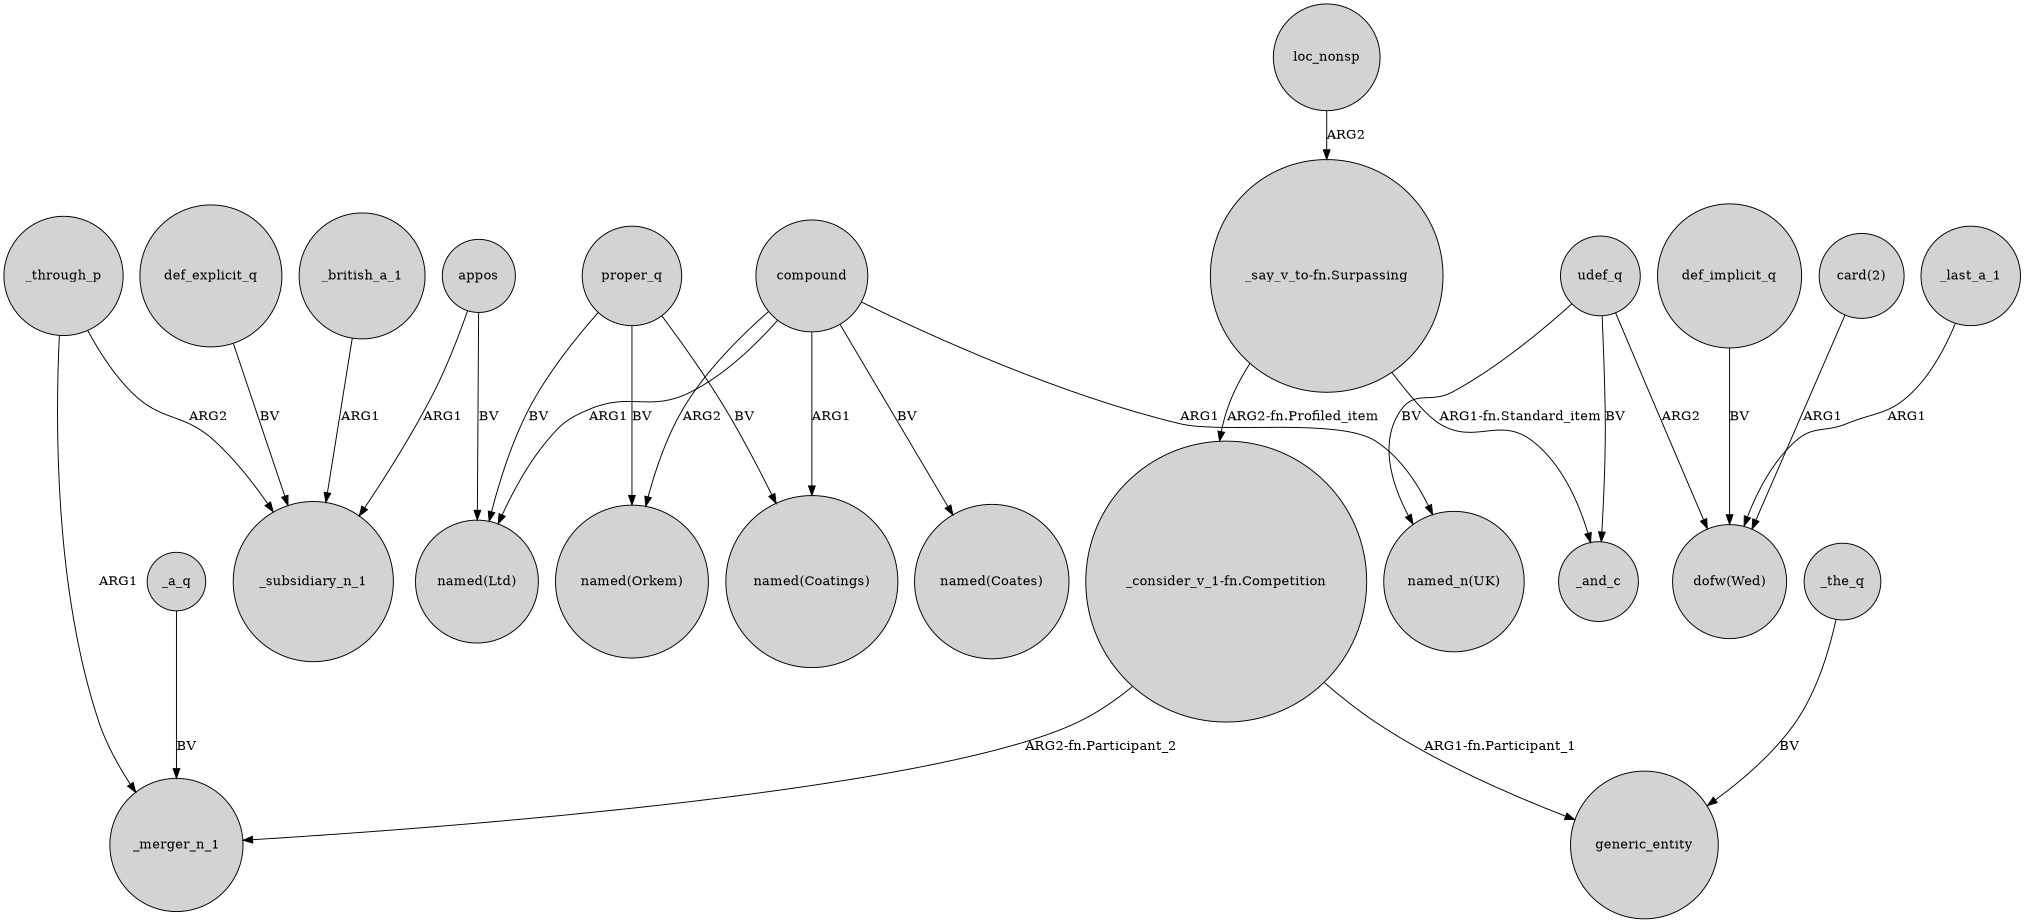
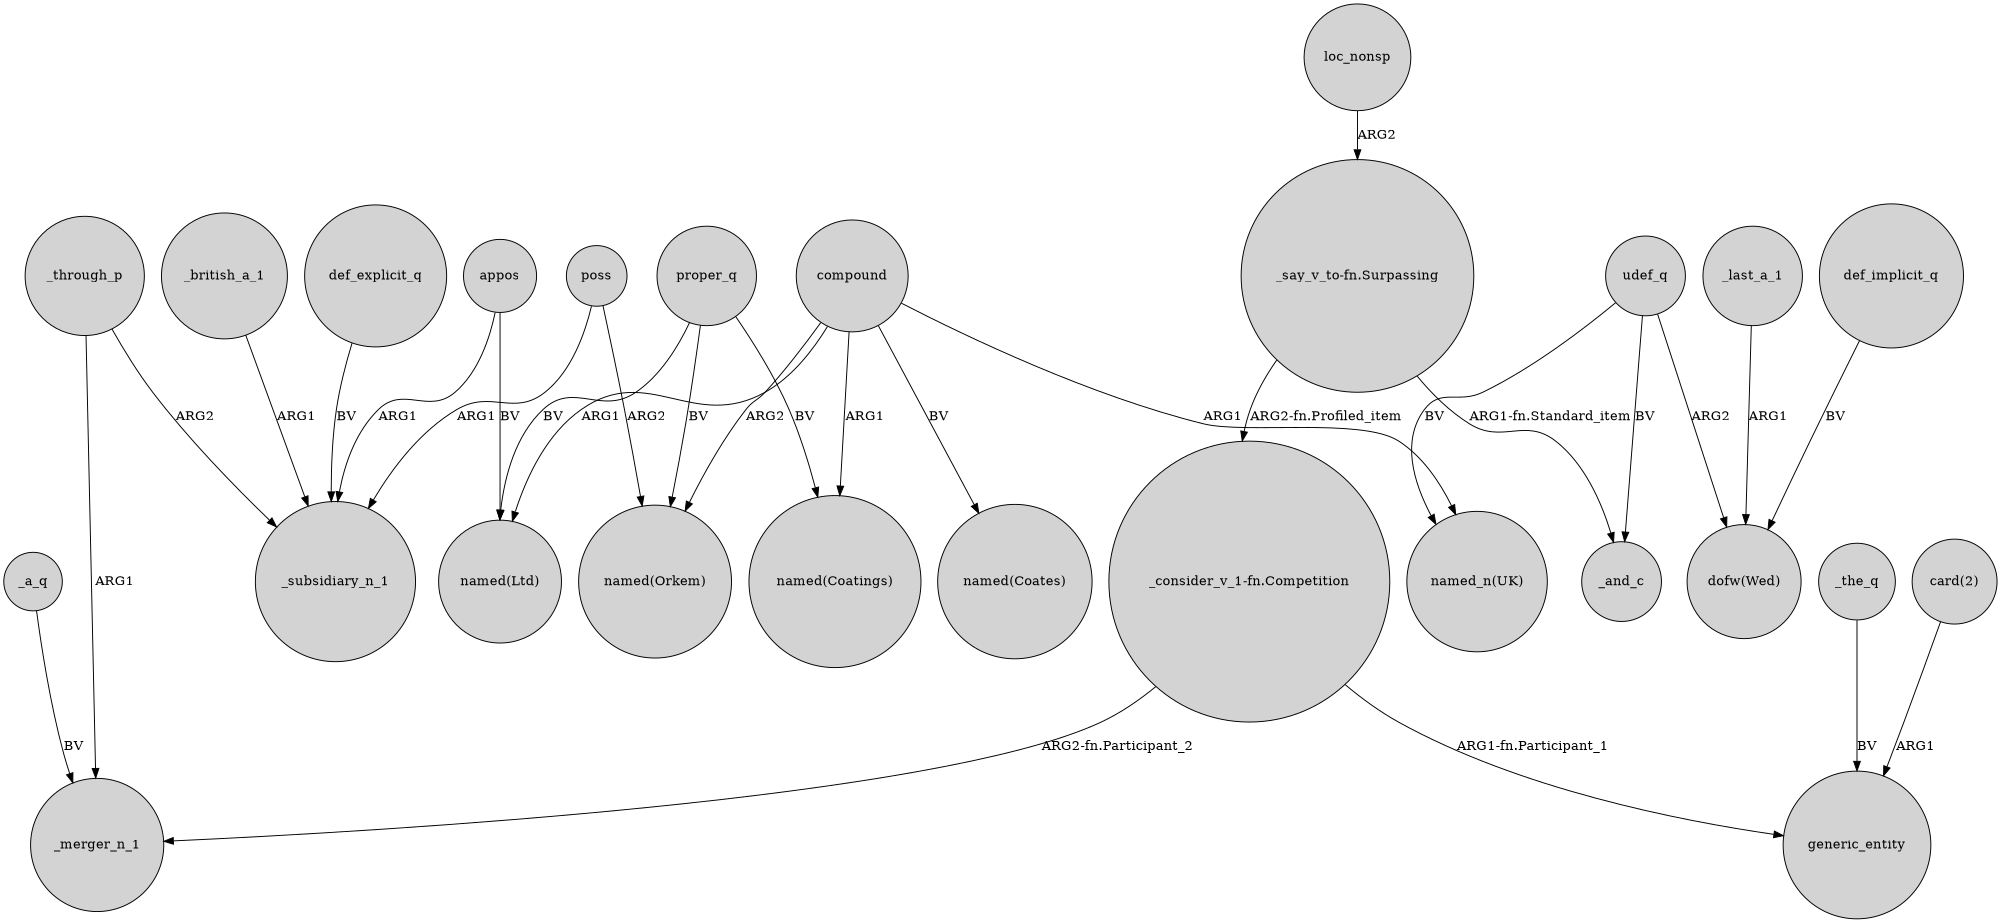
none -> (597, 276)
(1801, 417) -> (1914, 694)
